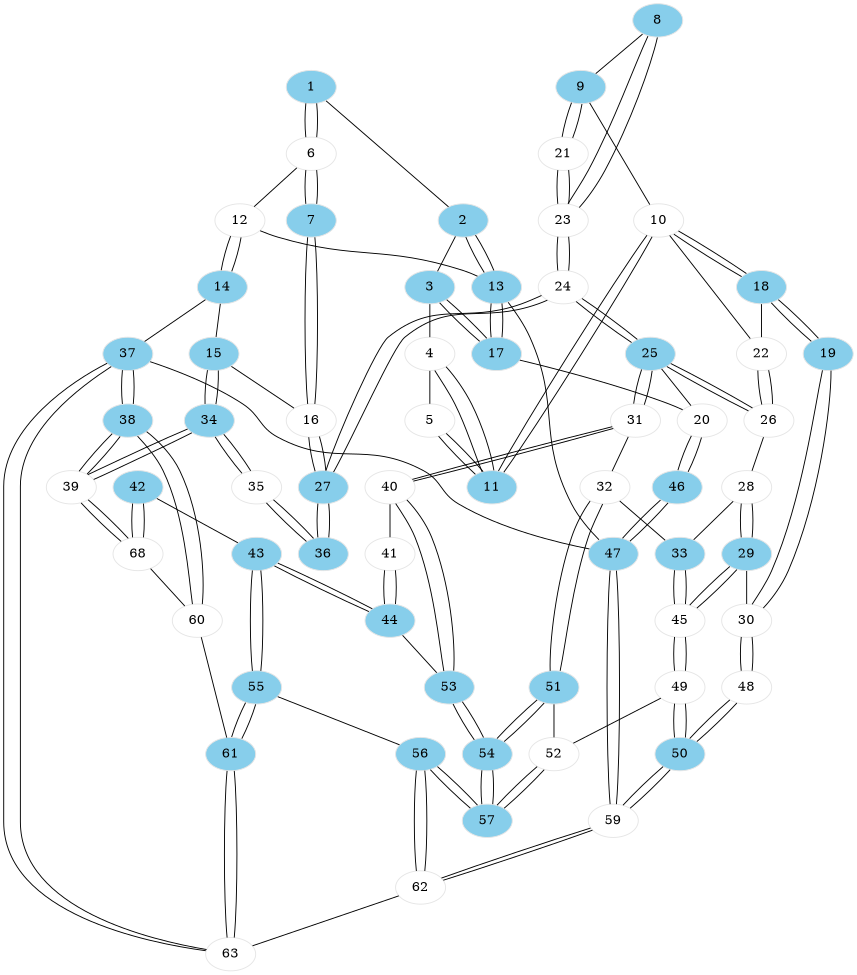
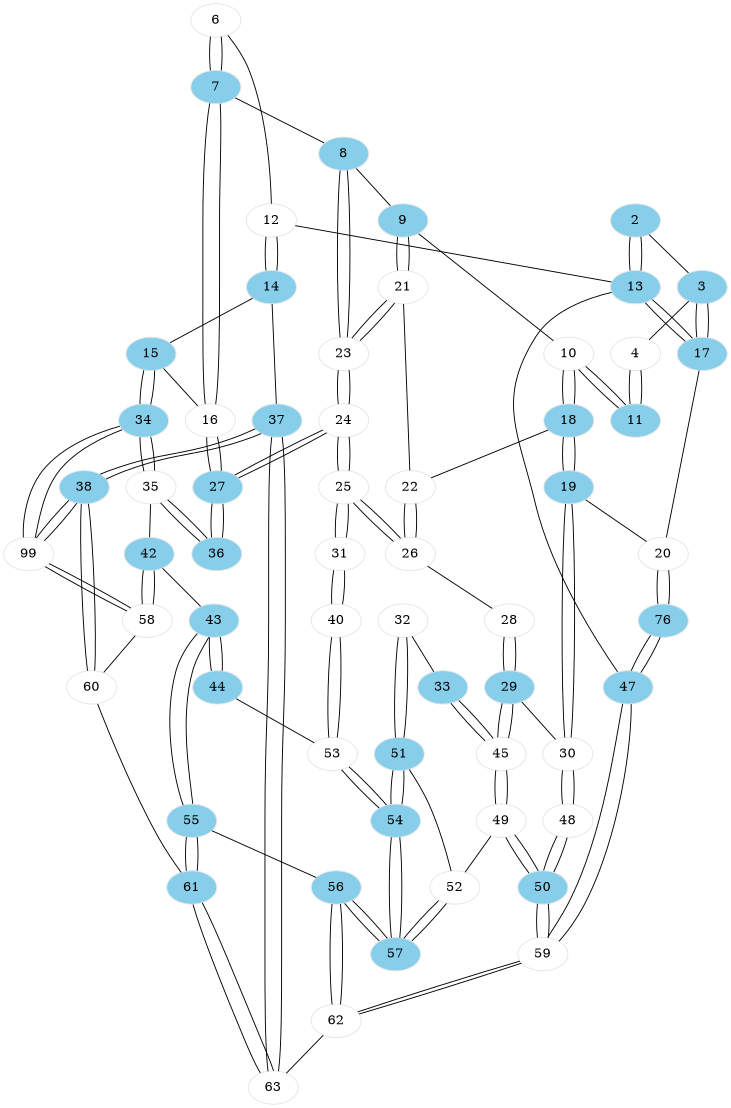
(311, 87) -> none
none -> (280, 120)
(710, 287) -> (407, 387)
(650, 354) -> (344, 487)
(676, 387) -> (616, 521)
(430, 421) -> none
(620, 454) -> none
(369, 455) -> none
(71, 487) -> (29, 554)
(677, 487) -> (663, 621)
none -> (150, 521)
(713, 521) -> none
(138, 554) -> (147, 621)
(390, 554) -> none
(449, 687) -> (333, 754)
